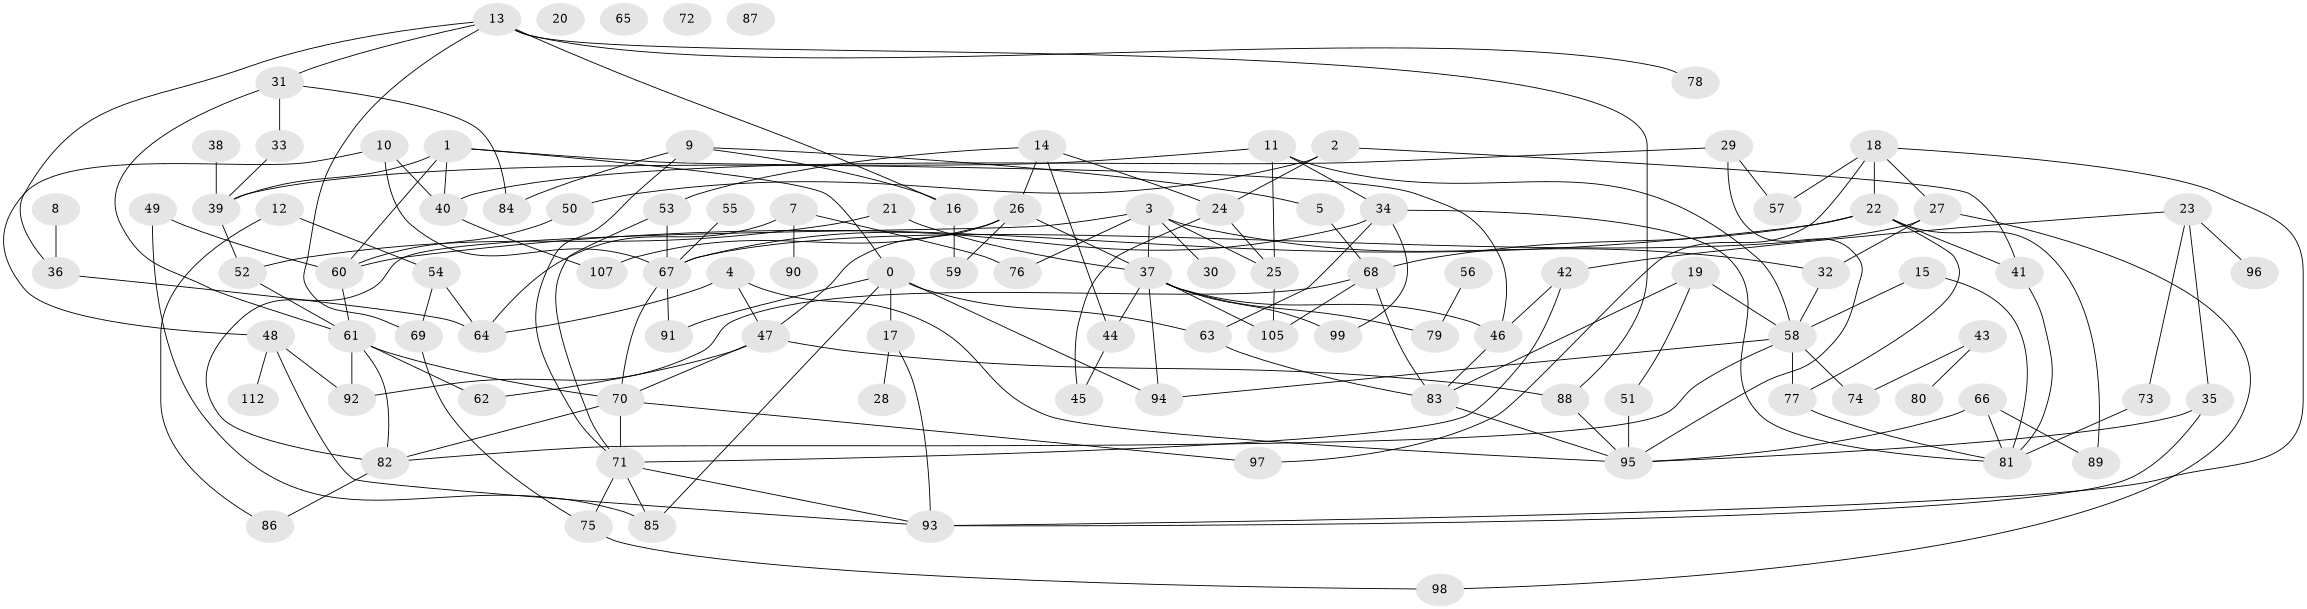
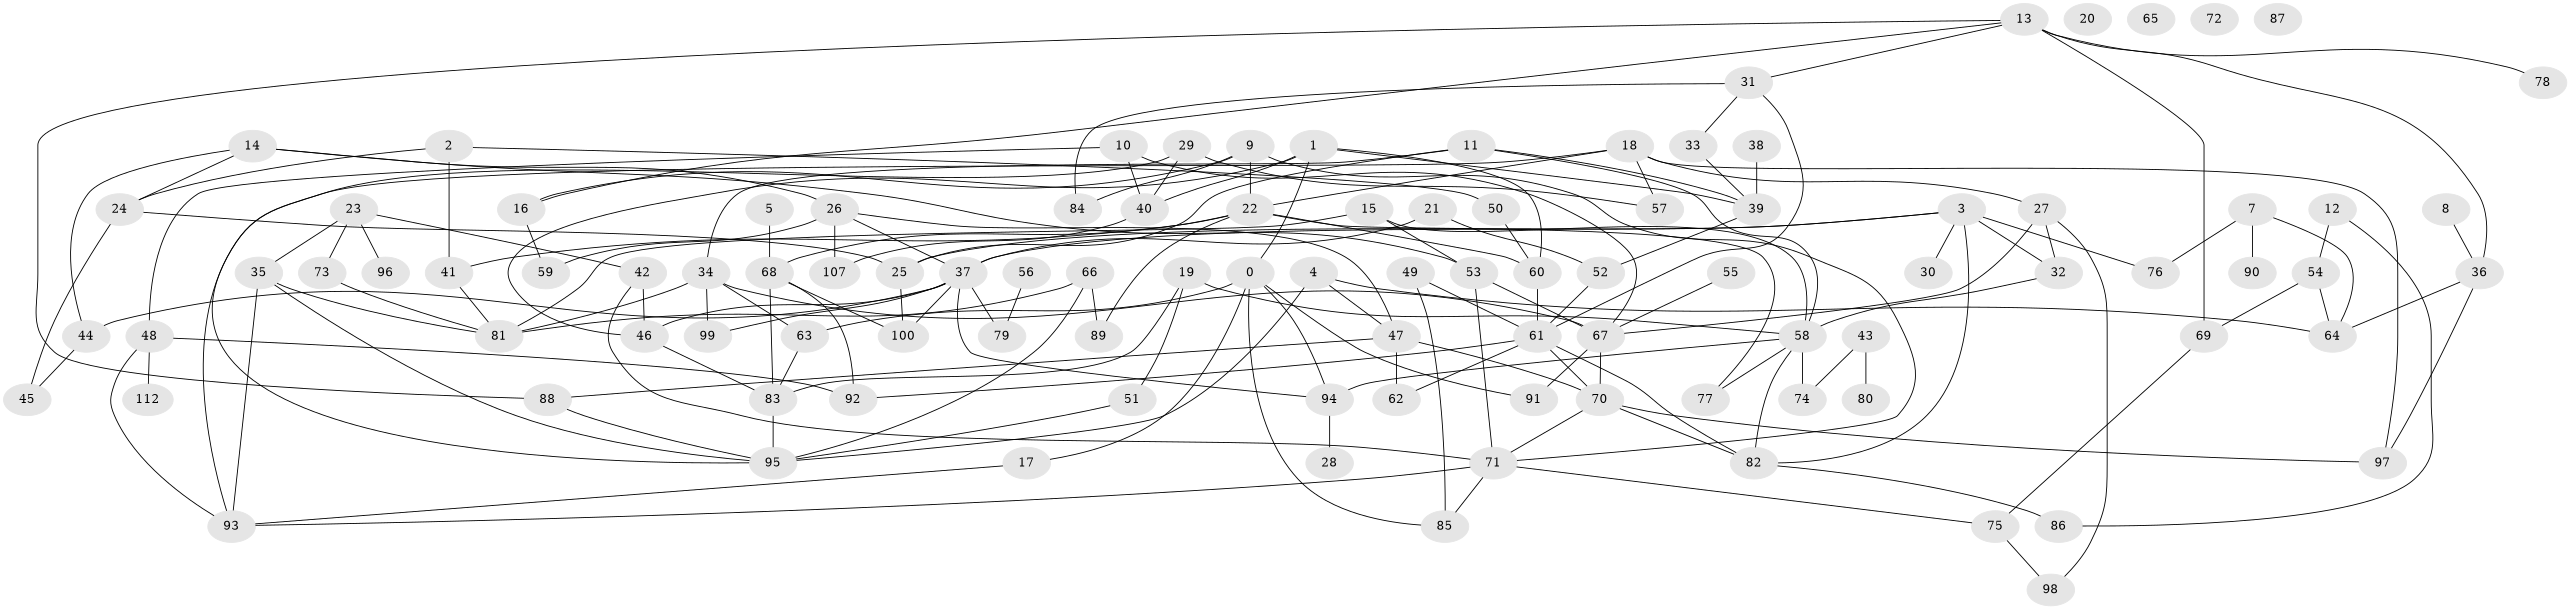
(860, 155) -> (1250, 178)
(244, 246) -> (1474, 305)
none -> (1436, 250)
(1273, 336) -> (903, 336)
none -> (2438, 361)
(886, 368) -> (1330, 432)
(1897, 438) -> (375, 312)
